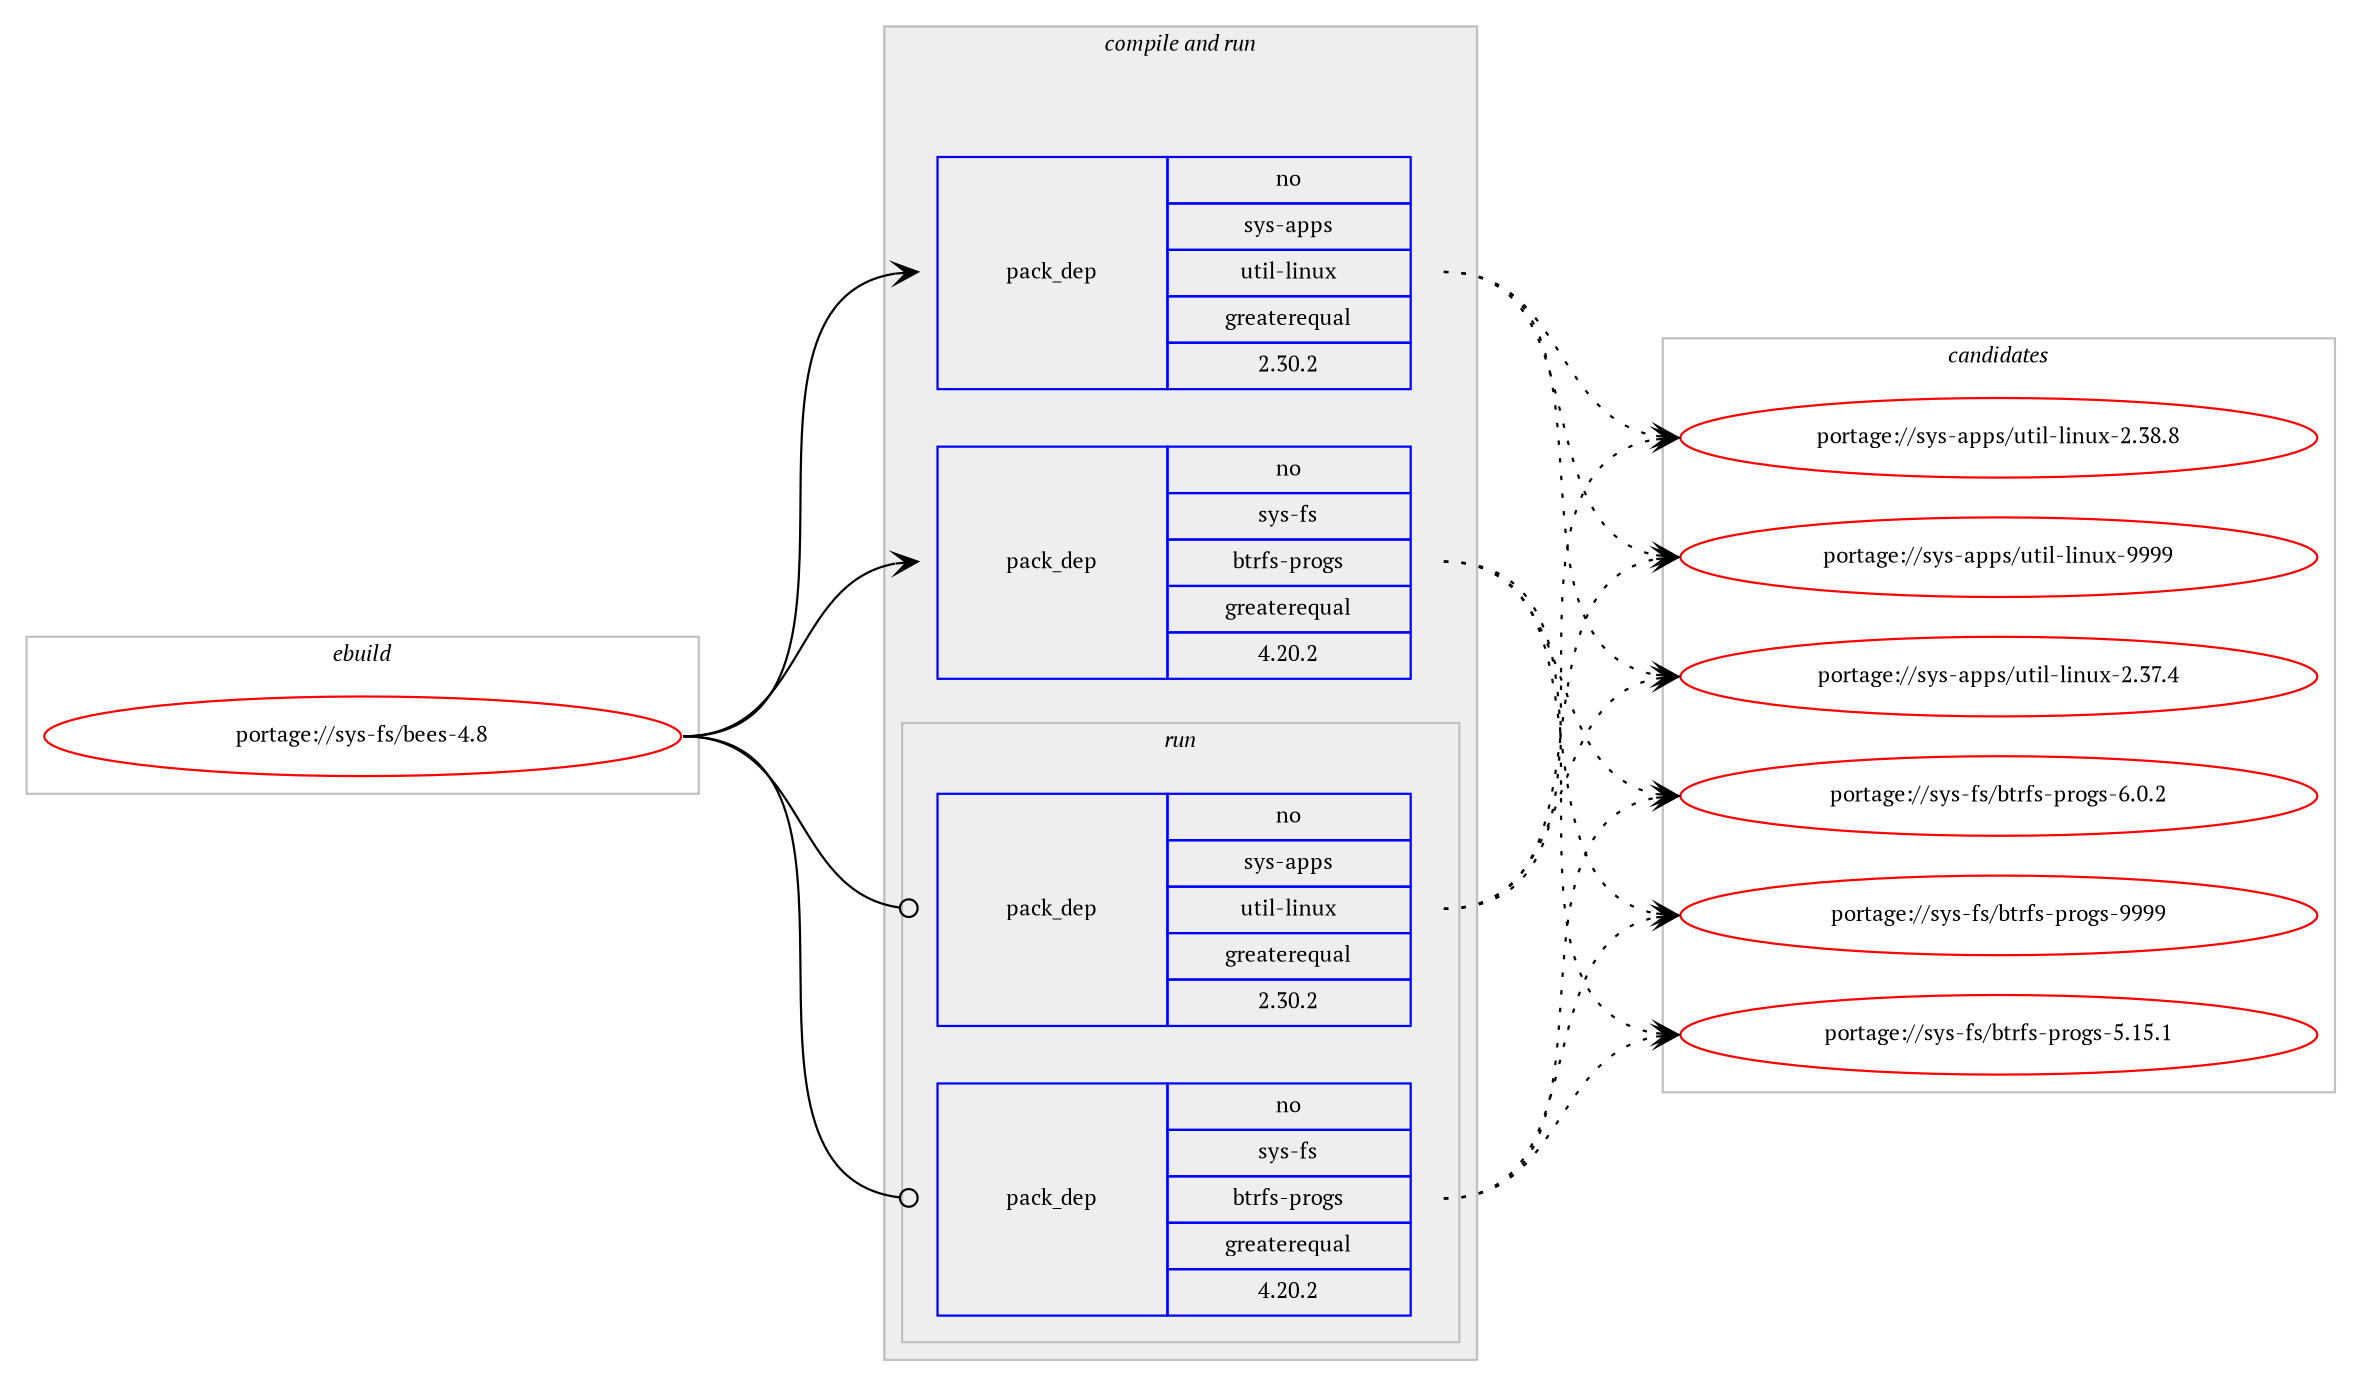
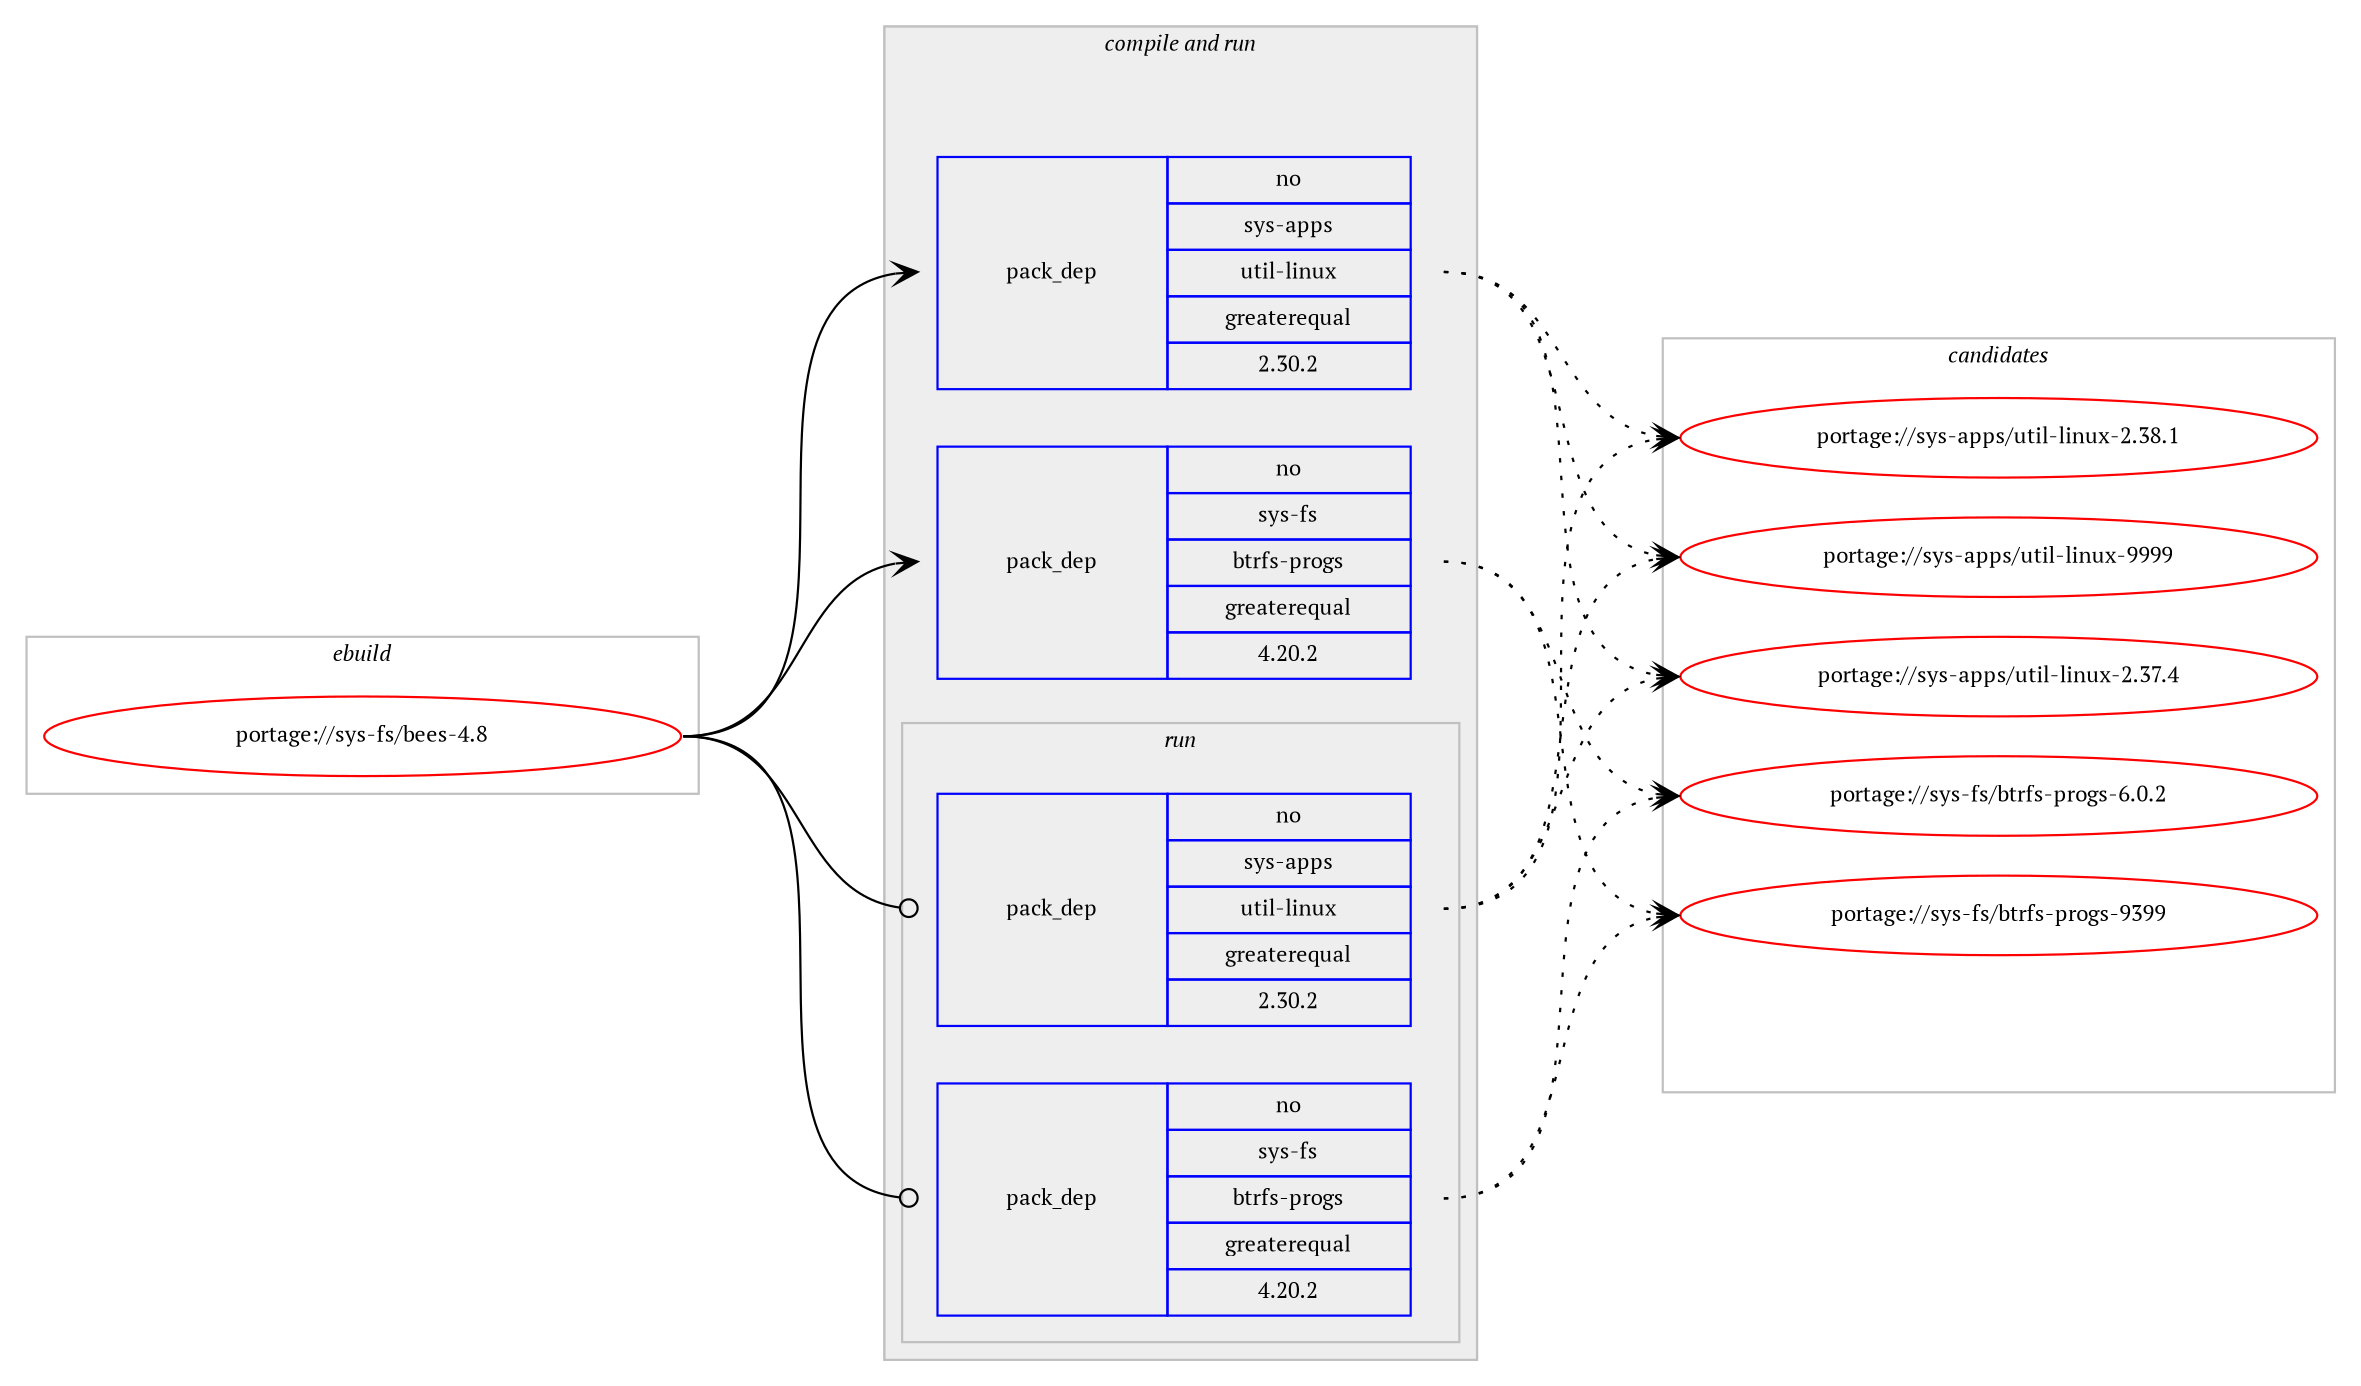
(1999, 438) -> (1999, 438)
(1999, 915) -> (1999, 915)
(1999, 1035) -> none
